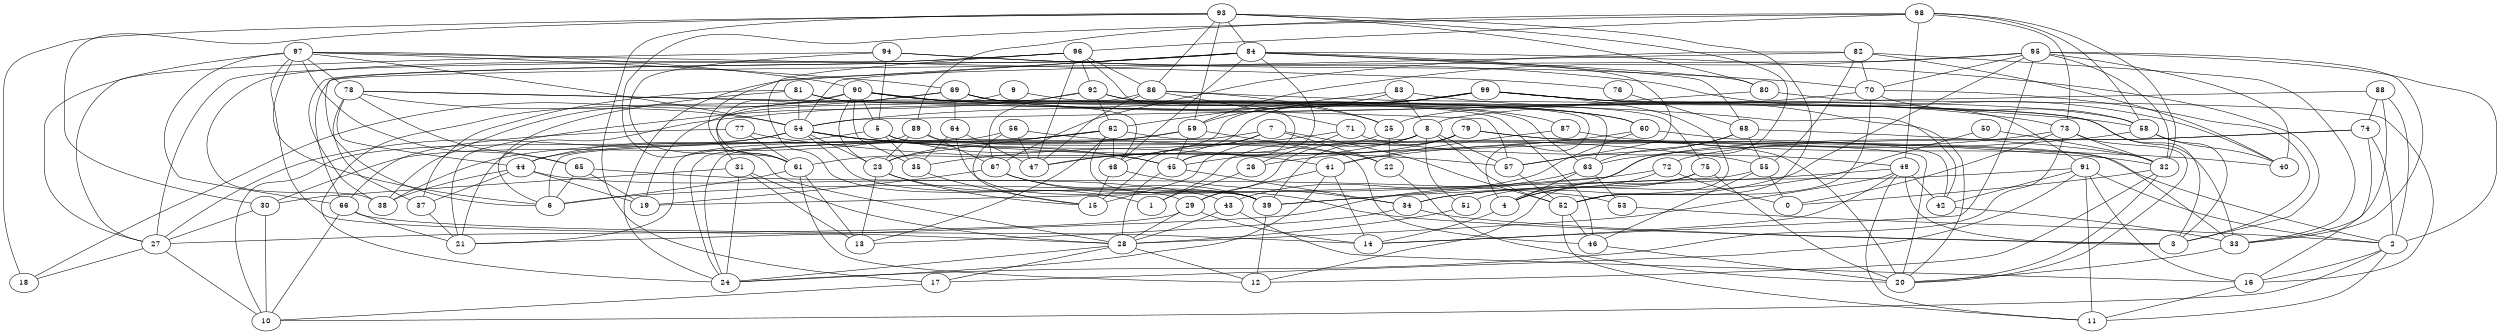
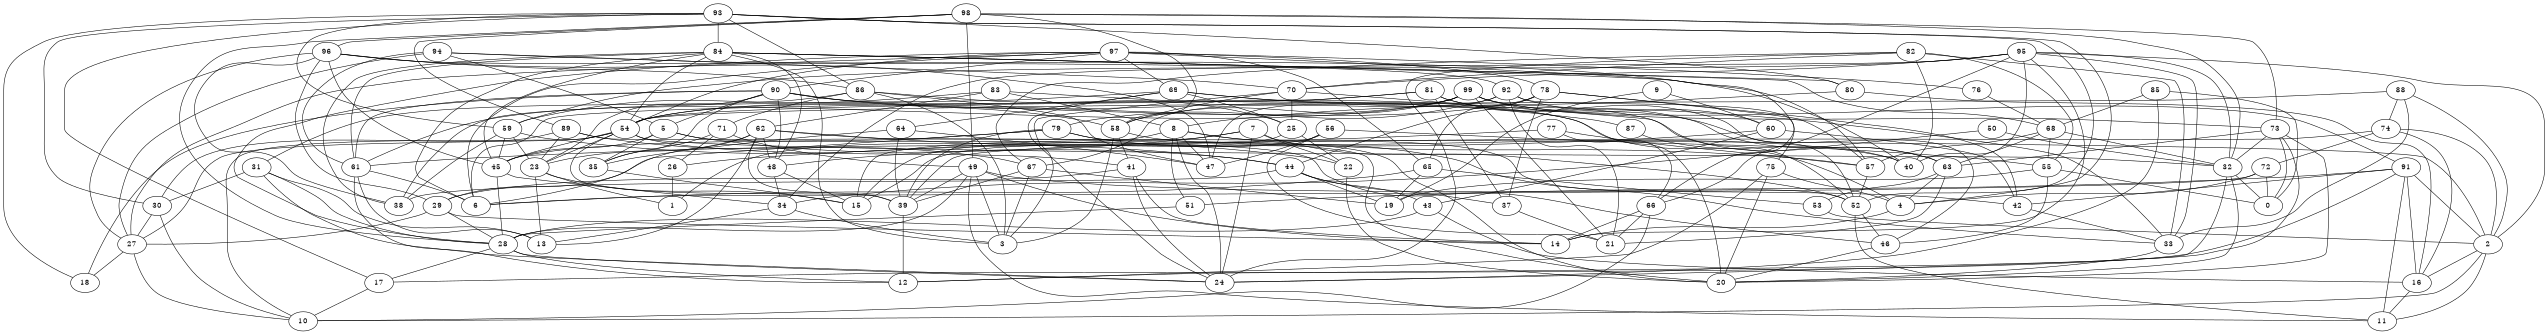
none -> (2155, 90)
(1103, 110) -> (1369, 118)
(1447, 145) -> none
